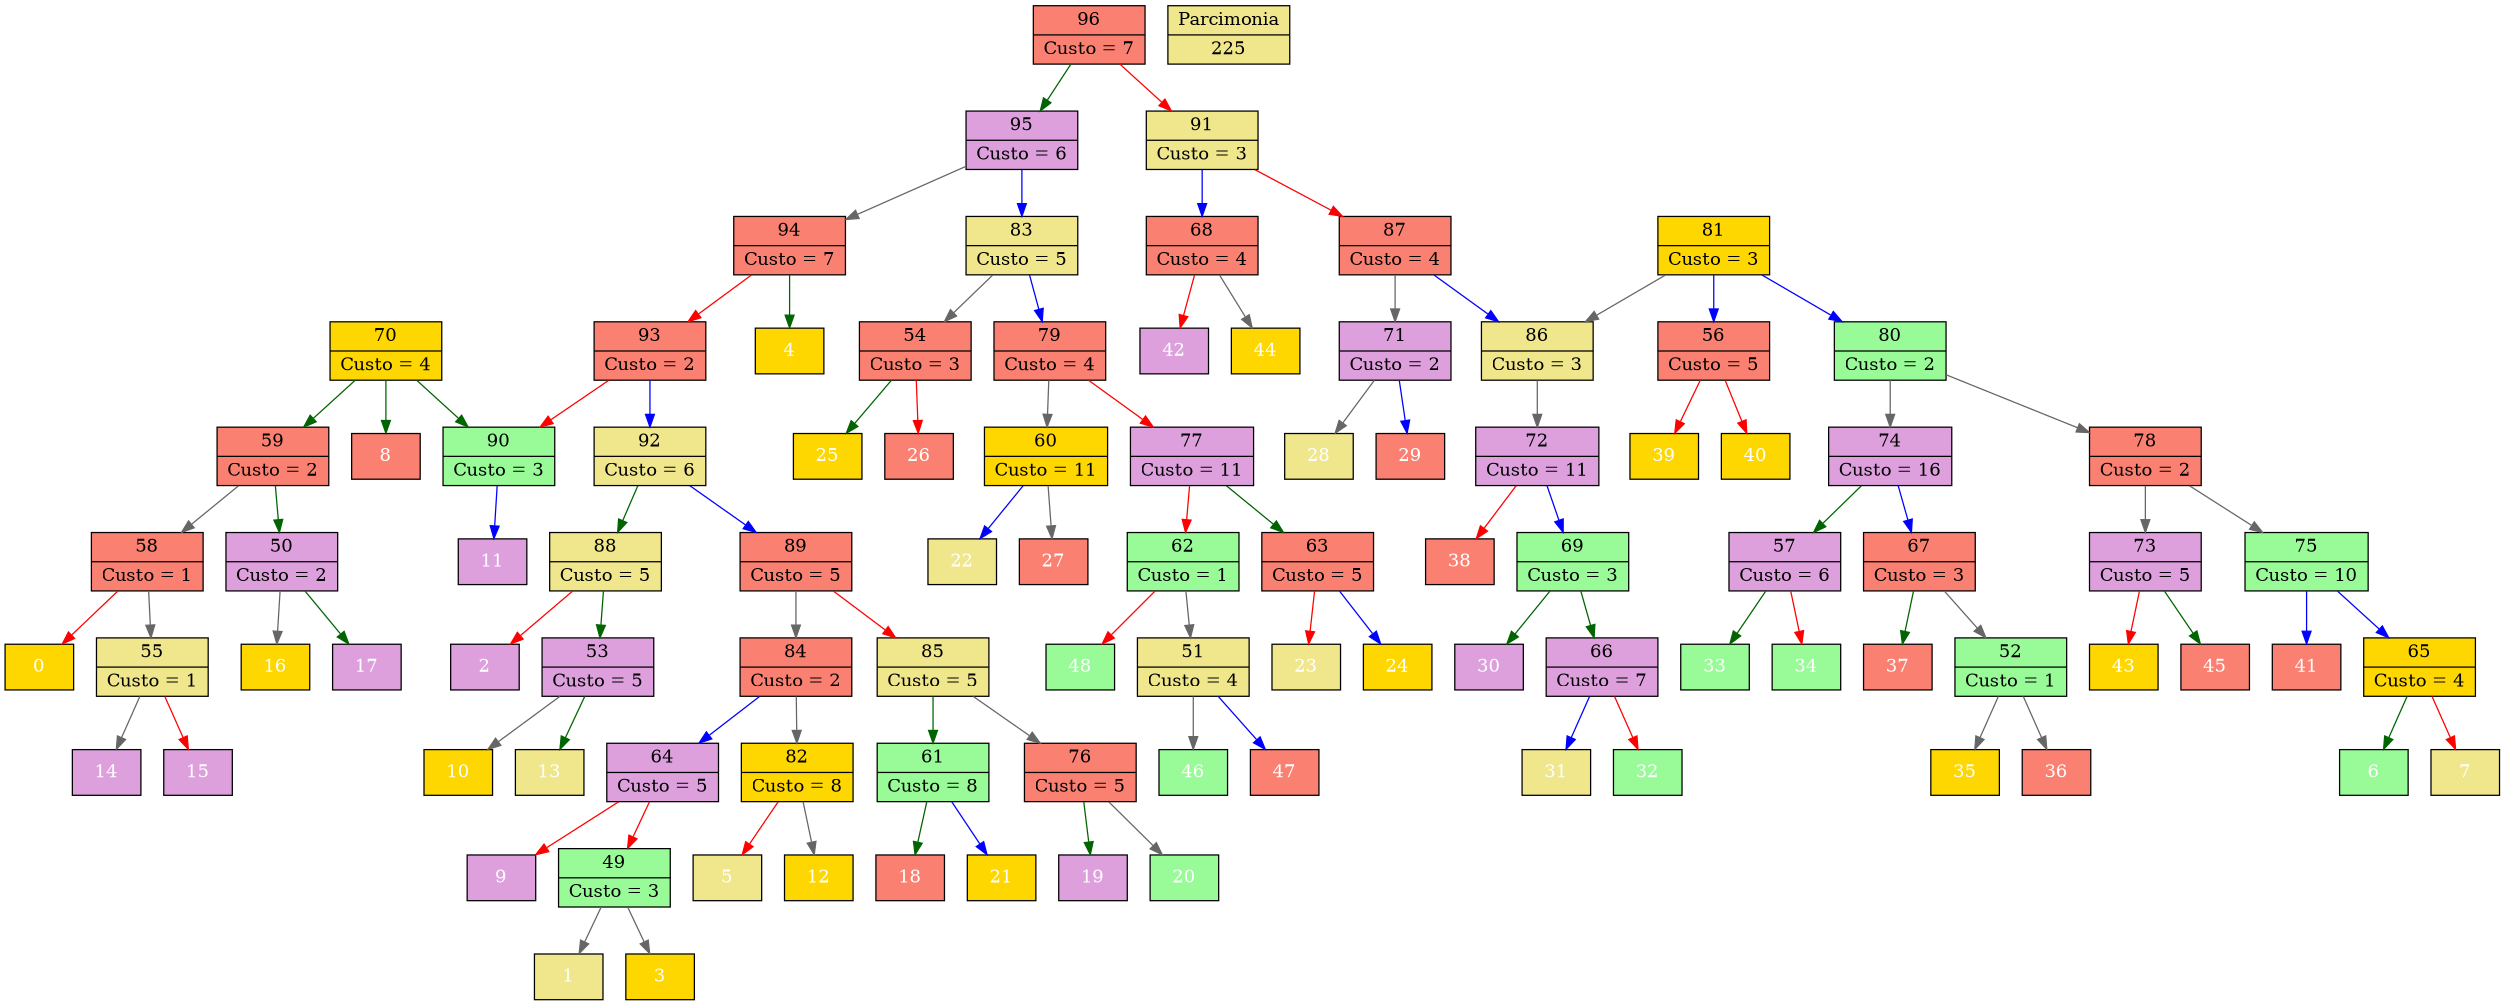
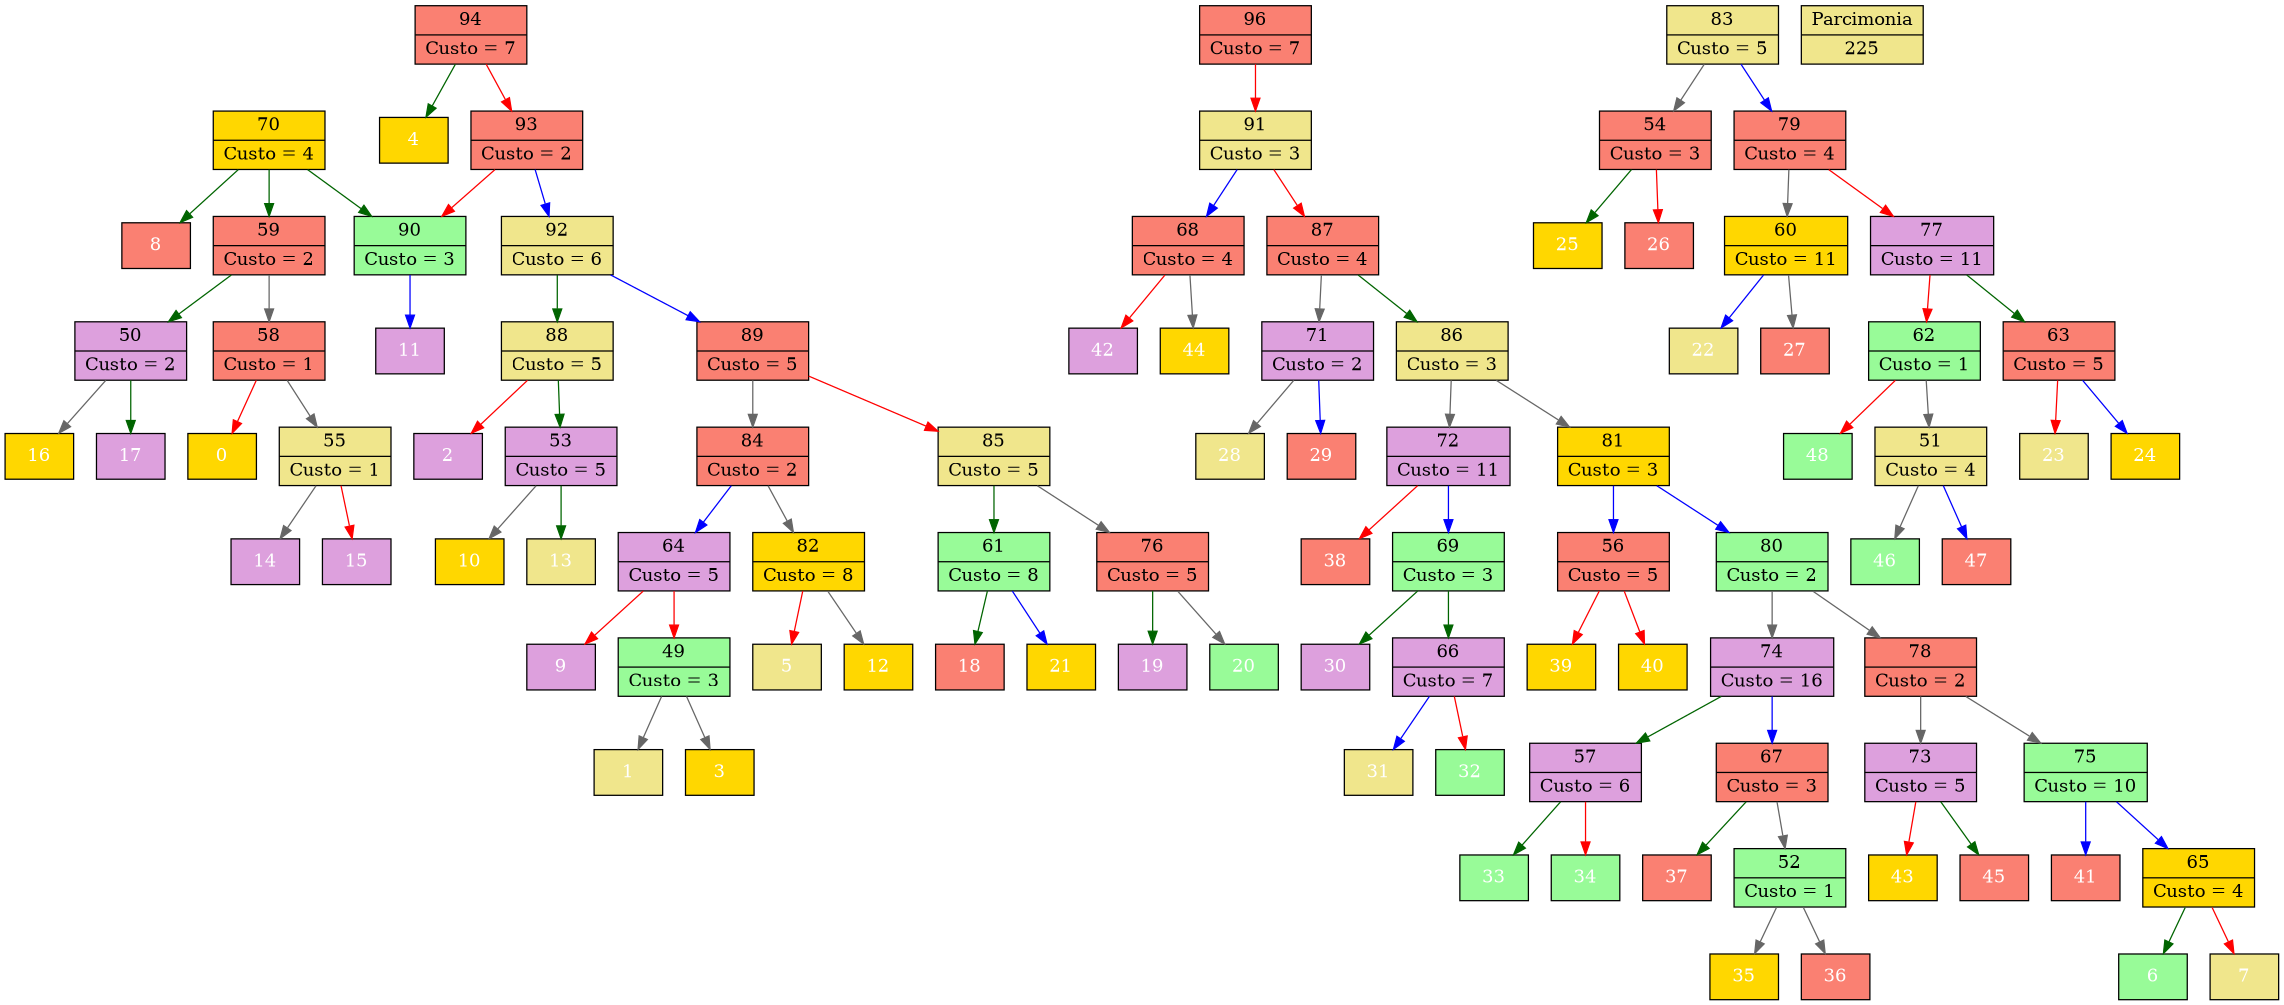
(1022, 140) -> none
(1461, 294) -> (1382, 294)
(1631, 295) -> (1527, 400)
